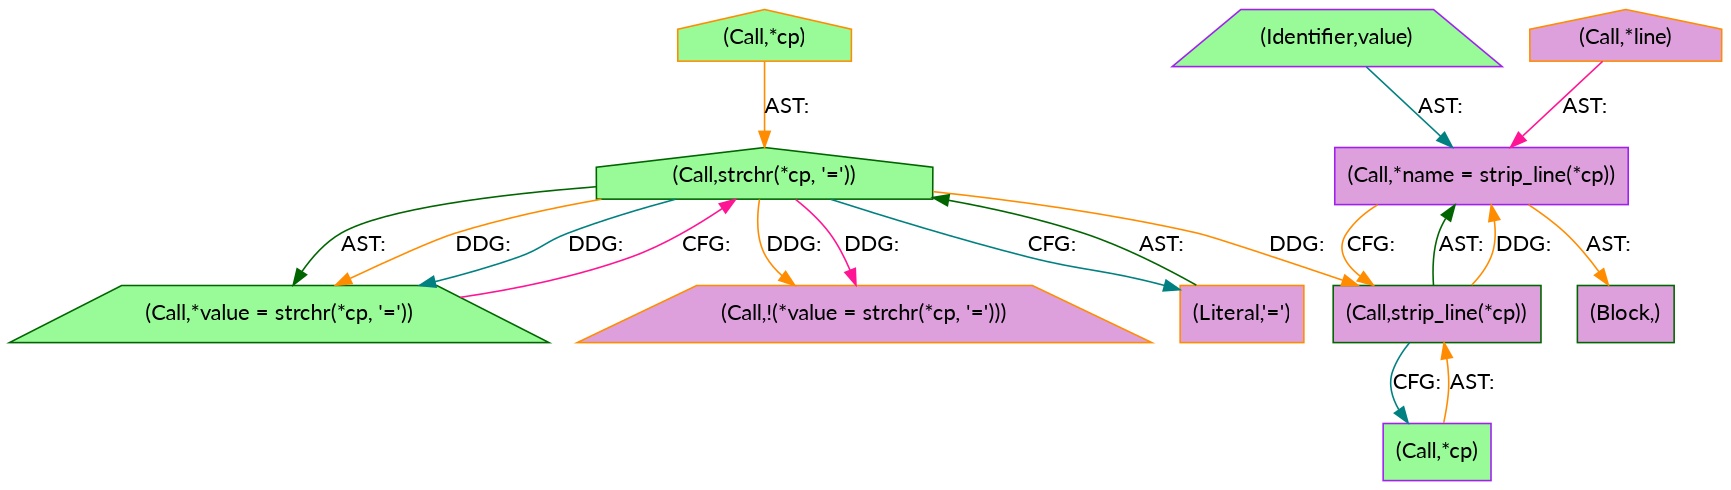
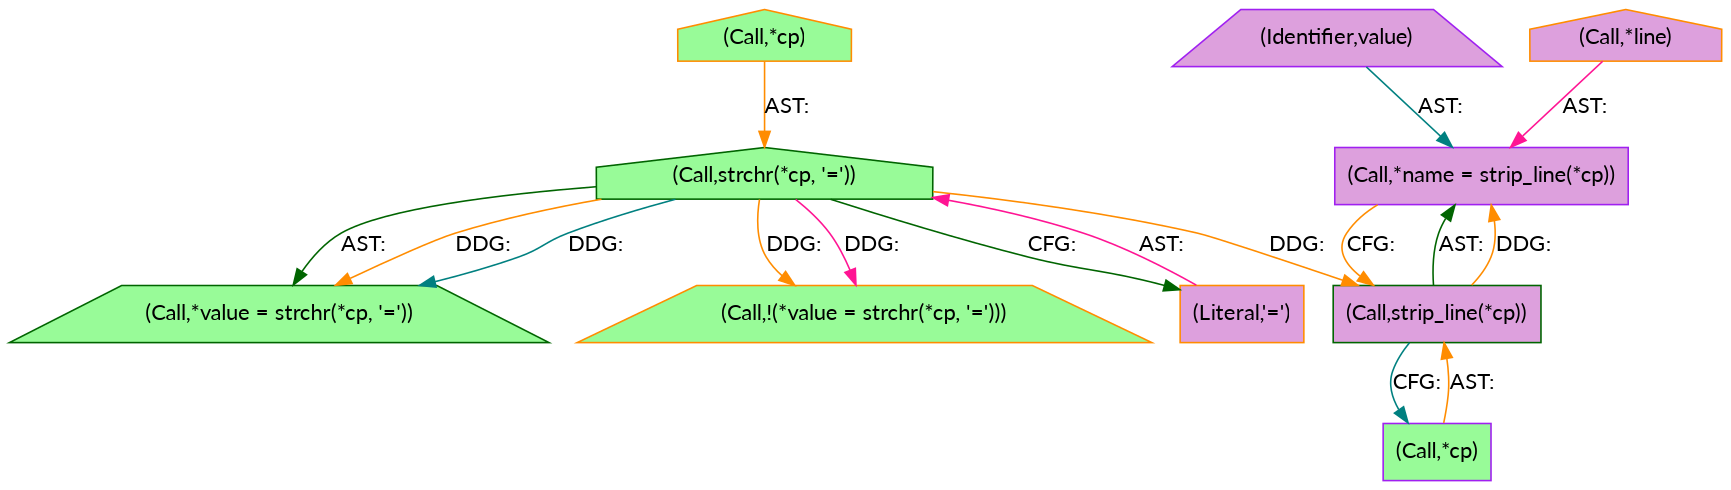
(1337, 38) -> (1337, 38)
(1076, 231) -> (1076, 231)
(996, 249) -> (996, 249)
(597, 268) -> none
(864, 314) -> (864, 314)
(1626, 314) -> none
